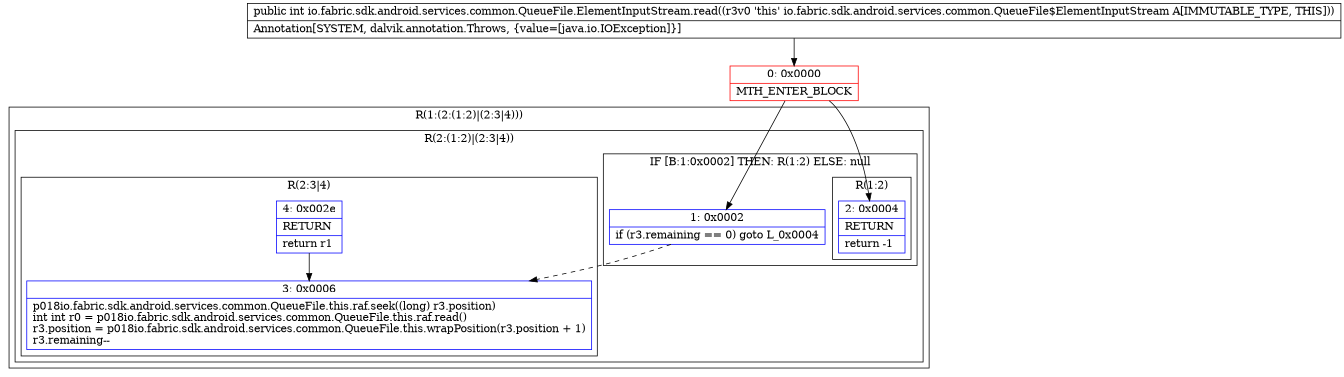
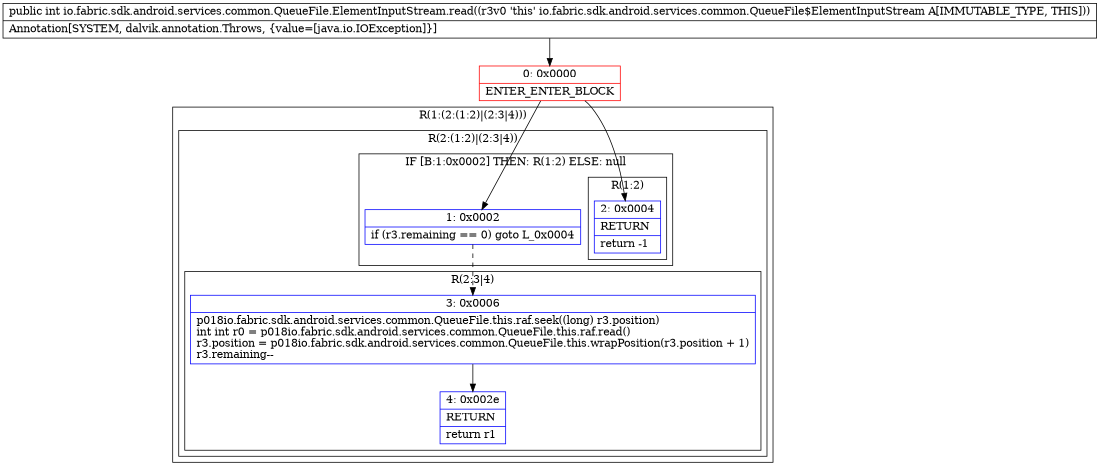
(794, 92) -> (550, 92)
(309, 263) -> (473, 374)
